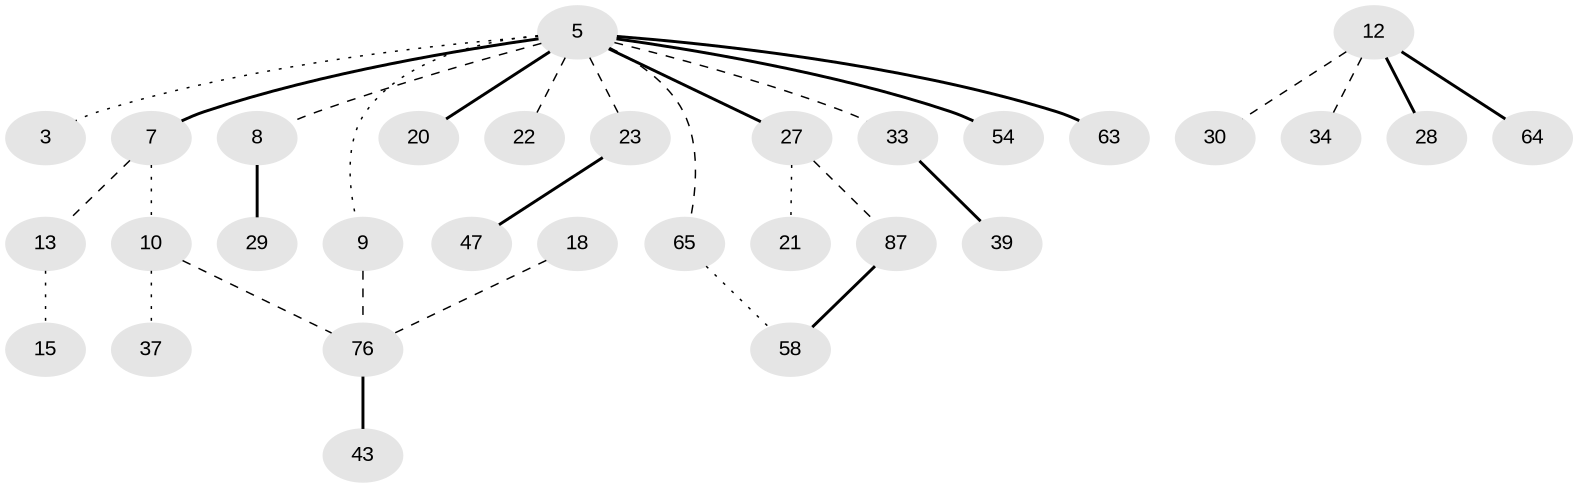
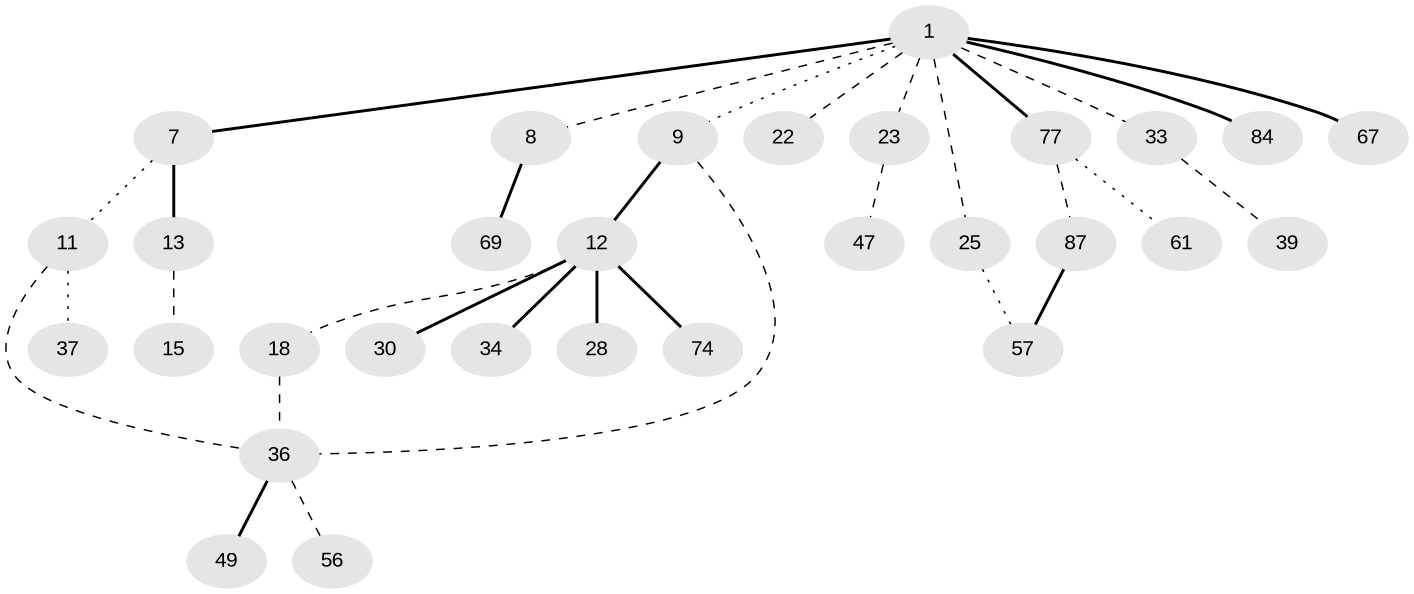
(577, 32) -> (929, 32)
(1294, 85) -> (491, 297)
(1347, 85) -> (544, 297)
(46, 138) -> none
(419, 138) -> none
(792, 138) -> (1051, 138)
(1004, 138) -> (1263, 138)
(1109, 138) -> (1368, 138)
(1533, 138) -> (703, 350)
(99, 191) -> (174, 191)
(551, 191) -> (877, 191)
none -> (637, 191)
(950, 191) -> (1222, 191)
(151, 244) -> (68, 244)
(257, 244) -> (491, 244)
(685, 244) -> (970, 244)
(791, 244) -> (1182, 244)
(46, 297) -> (174, 297)
none -> (438, 297)
(363, 350) -> (280, 456)
(791, 350) -> (1023, 350)
(363, 456) -> (227, 561)
none -> (332, 561)
